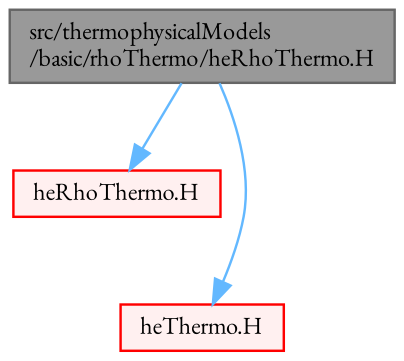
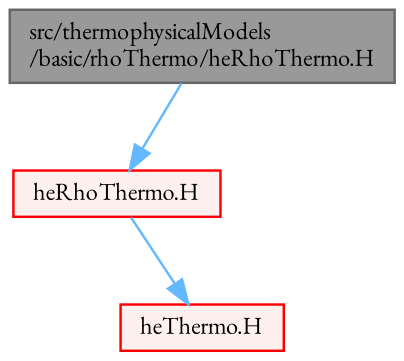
(246, 182) -> (153, 250)
